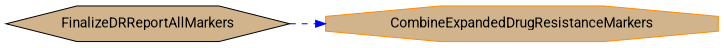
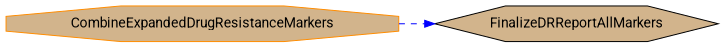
(303, 24) -> (412, 24)
